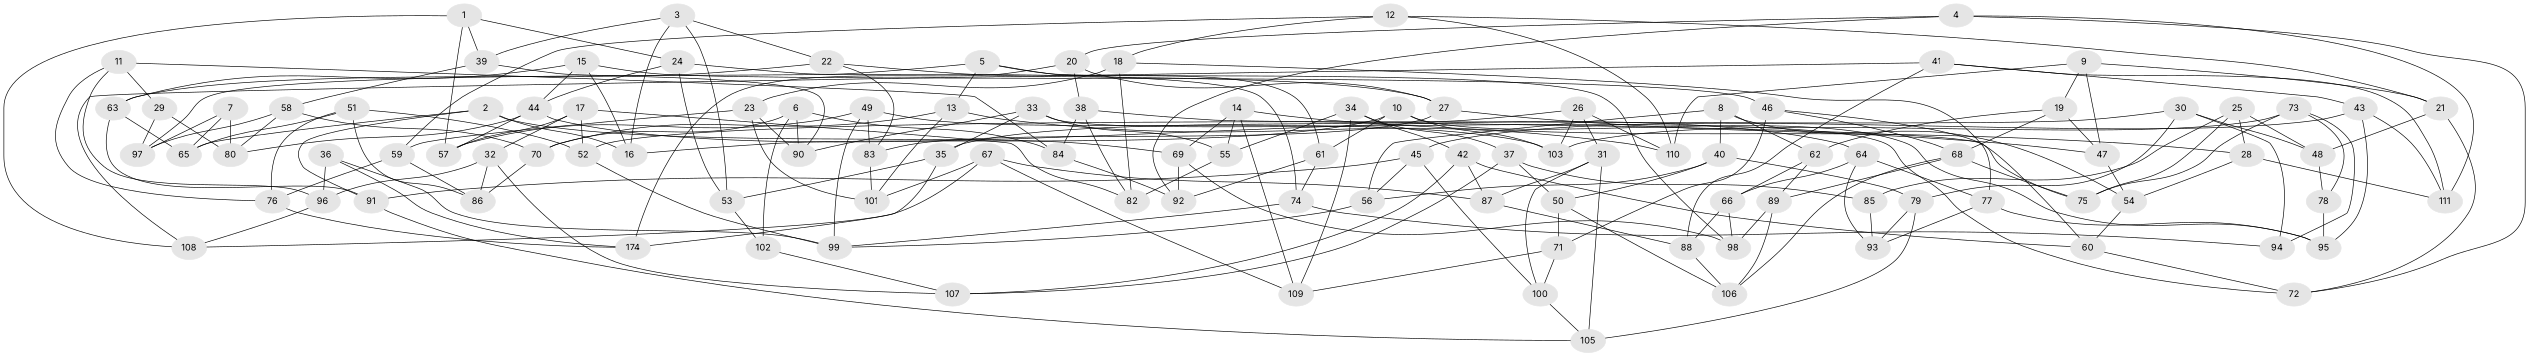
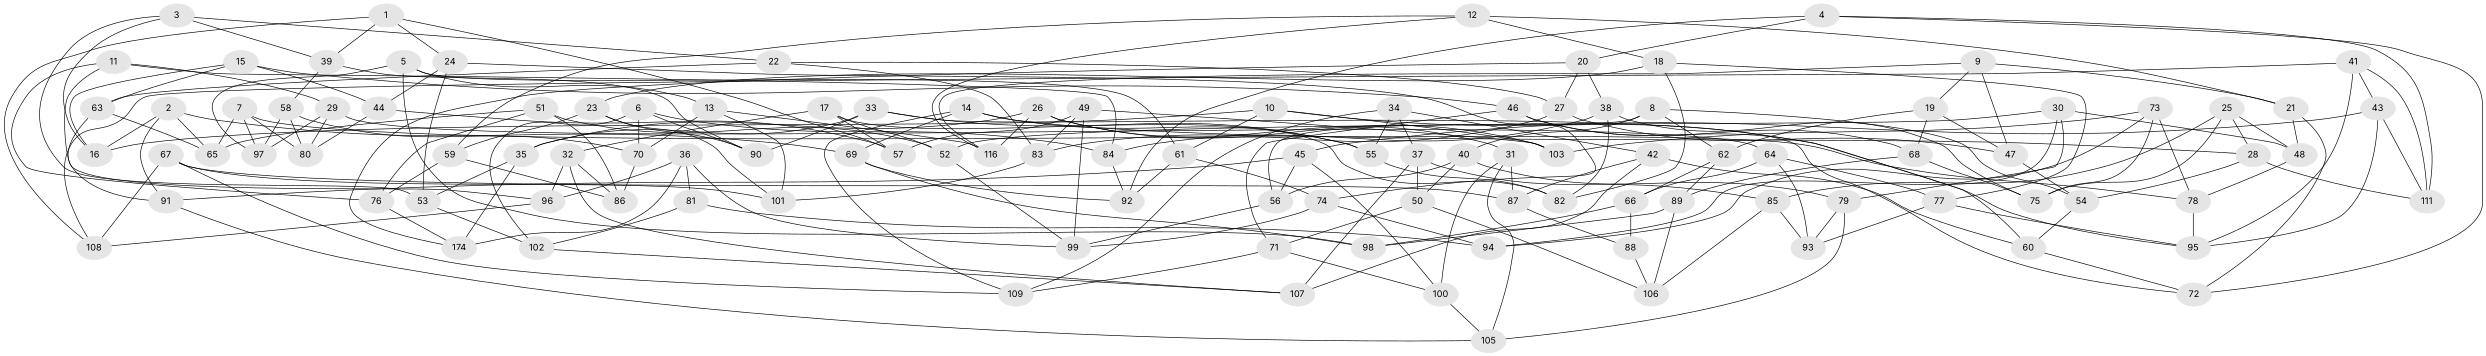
(1198, 132) -> (1051, 132)
none -> (1071, 138)
(1786, 148) -> (2310, 182)
(1673, 155) -> (991, 155)
none -> (691, 202)
(1828, 202) -> (1712, 248)
